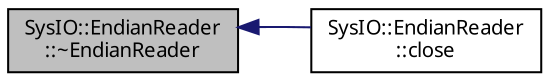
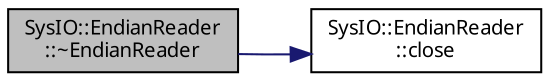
(285, 27) -> (264, 54)
